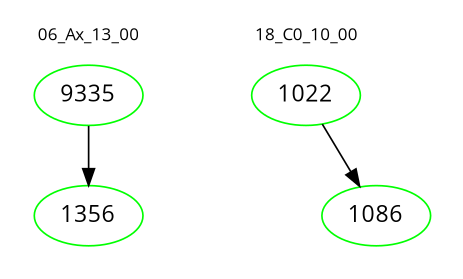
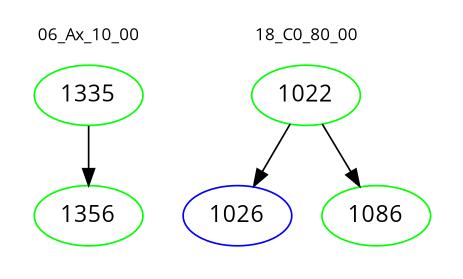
(89, 36) -> (89, 36)
(307, 36) -> (307, 36)
(89, 95) -> (89, 95)
none -> (237, 216)
